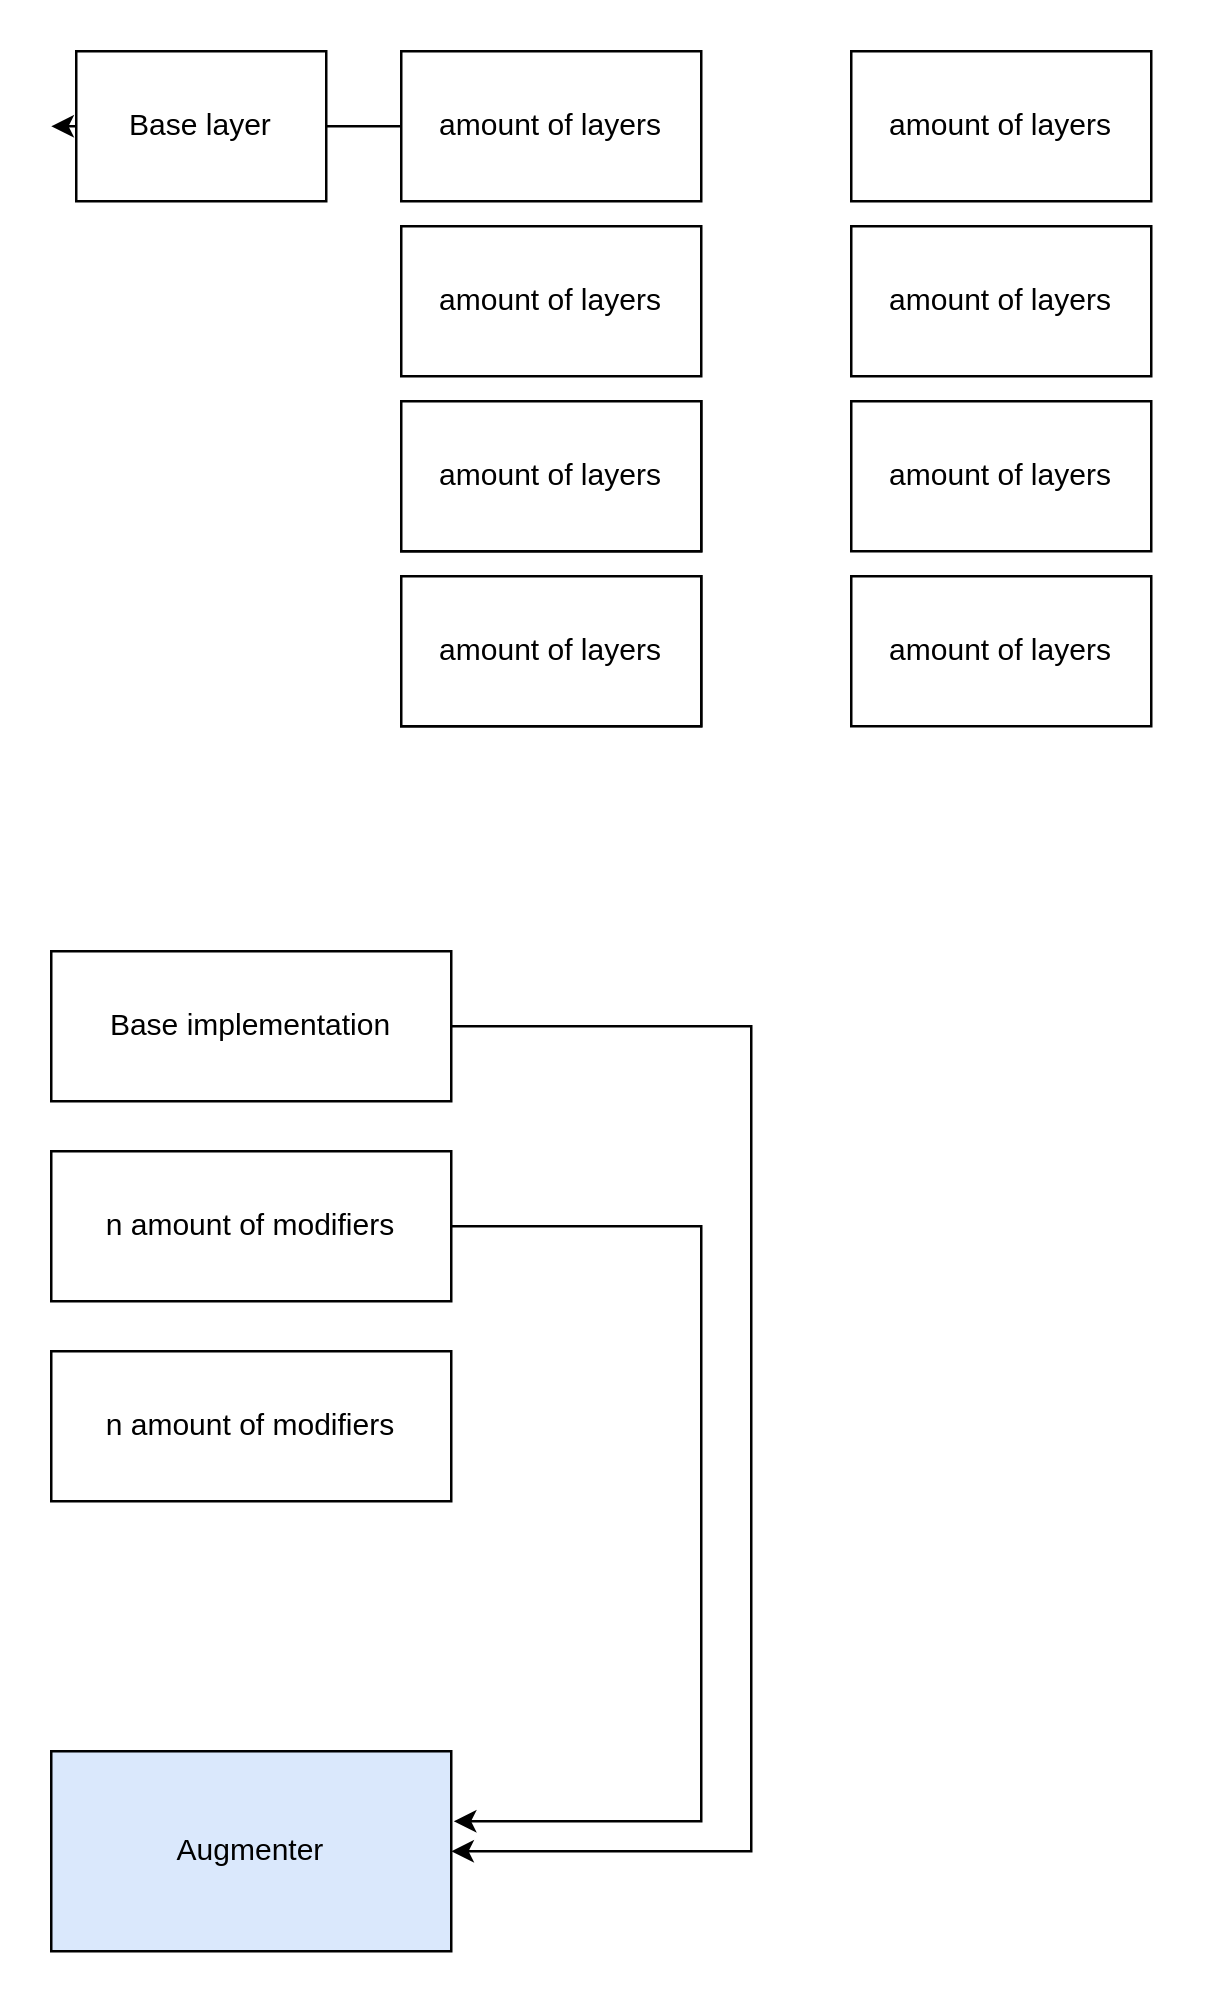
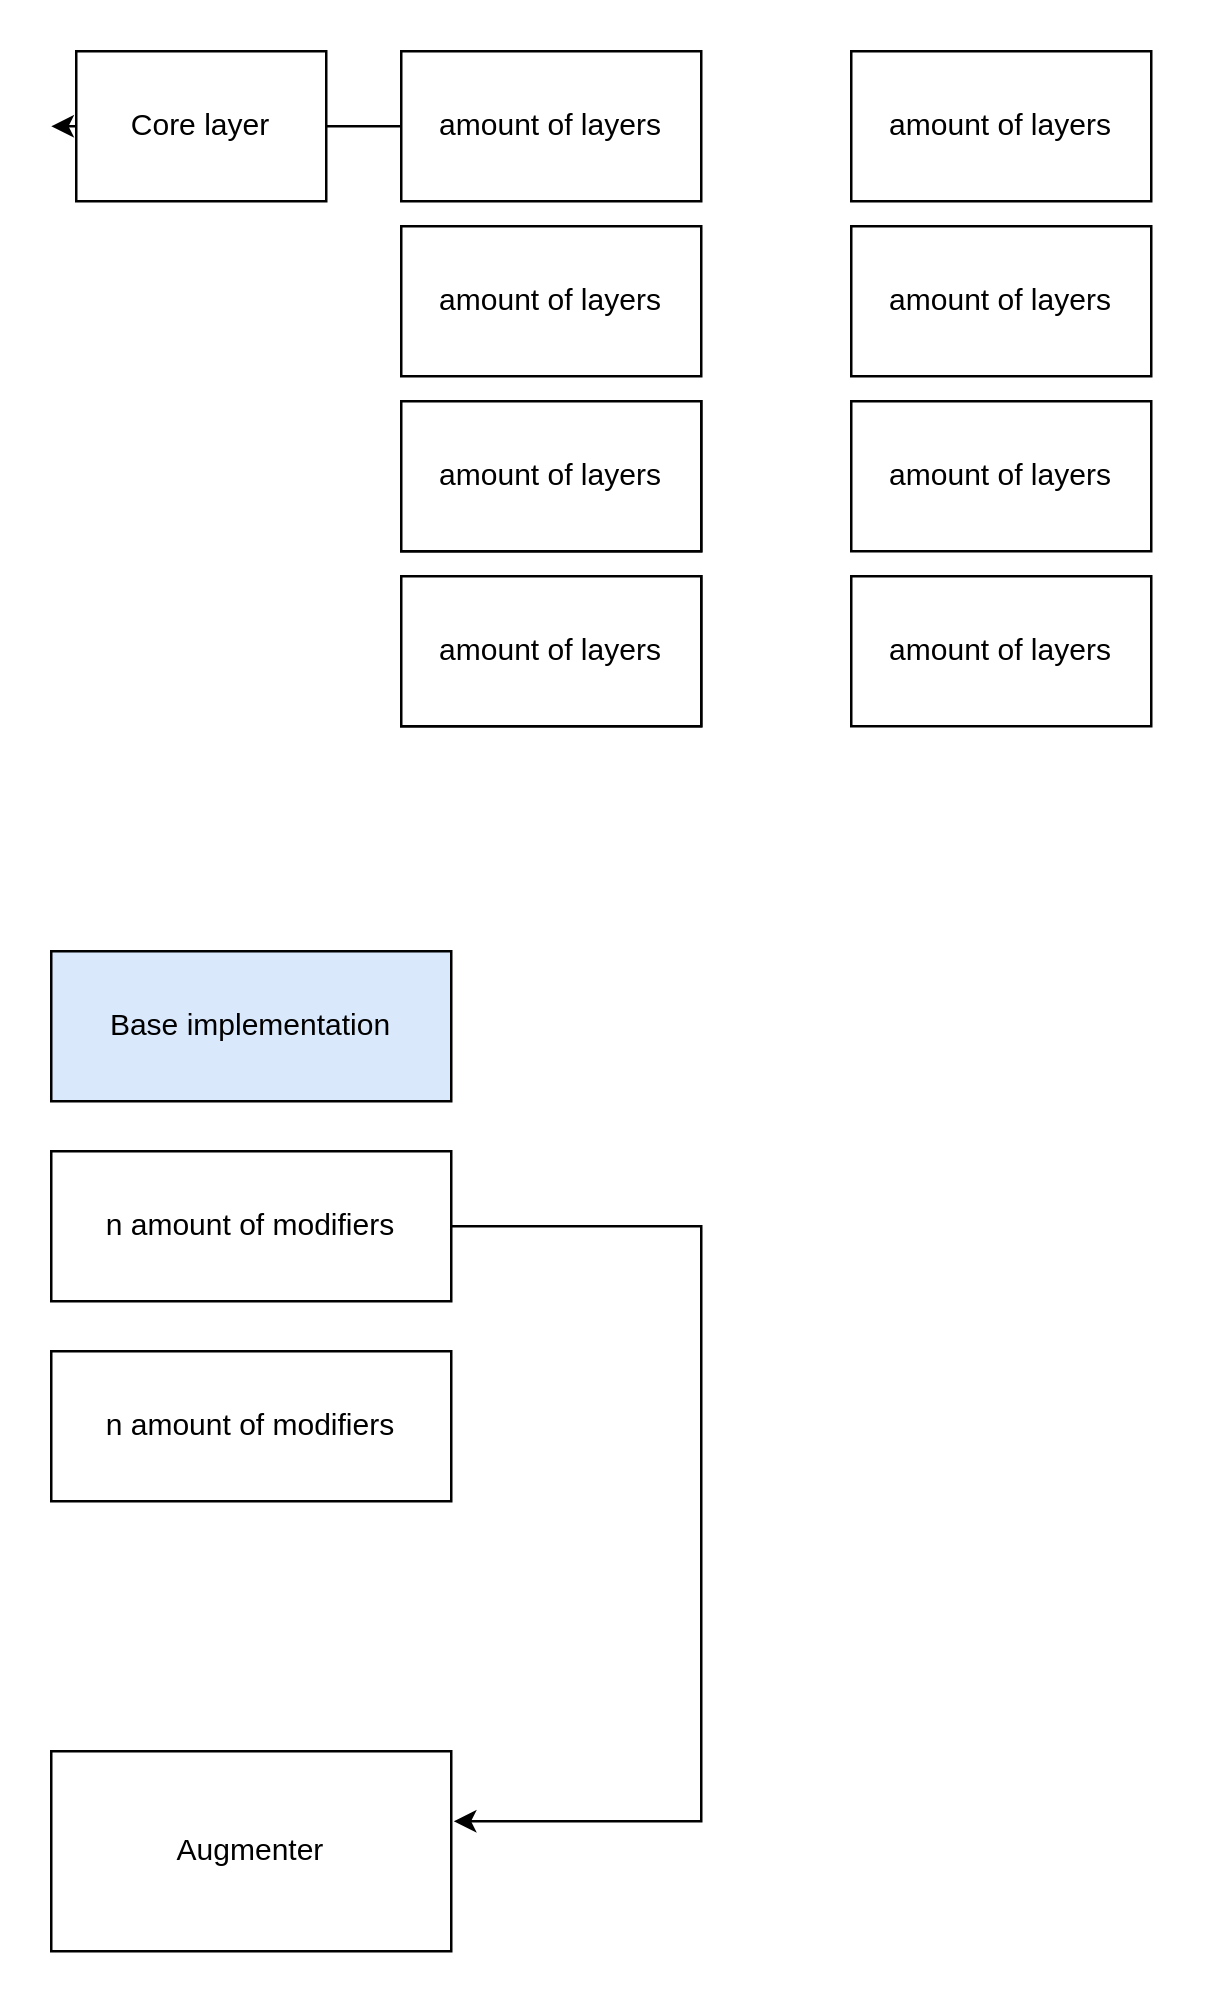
(201, 126) -> (201, 126)
(251, 1026) -> (251, 1026)
(751, 1430) -> none
(251, 1851) -> (251, 1851)
